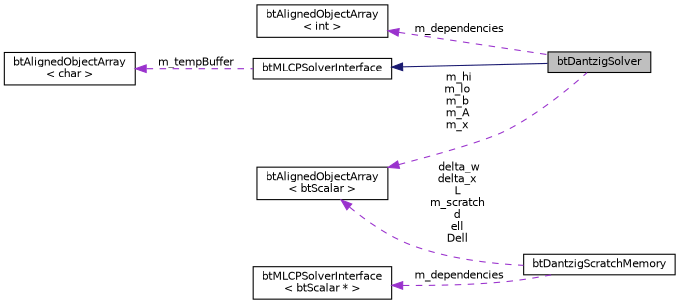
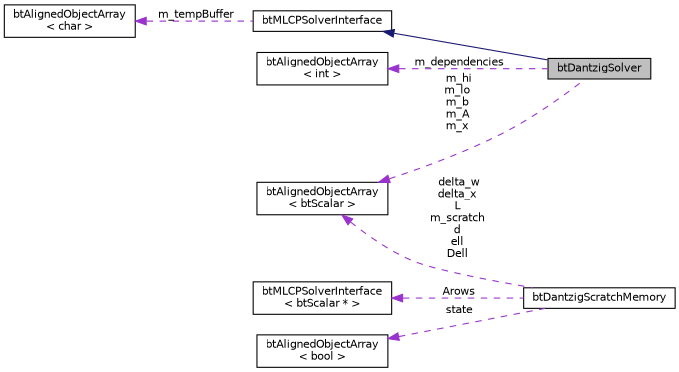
(458, 276) -> (458, 292)
none -> (322, 351)
